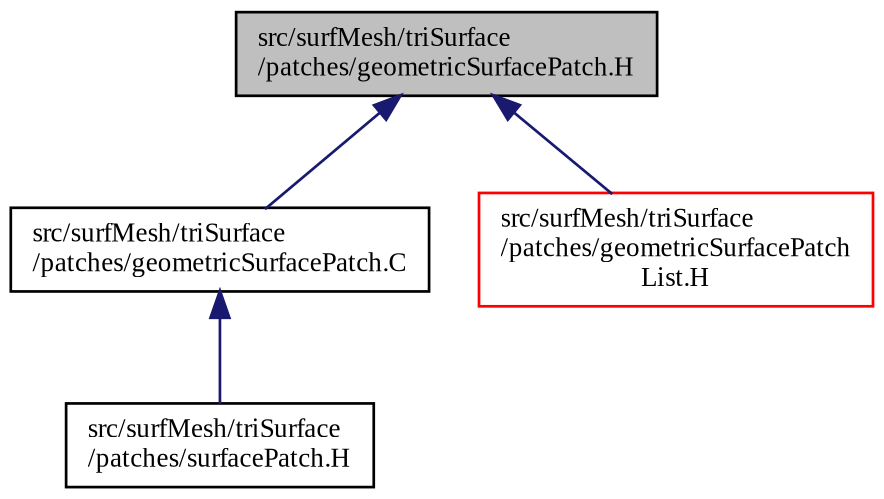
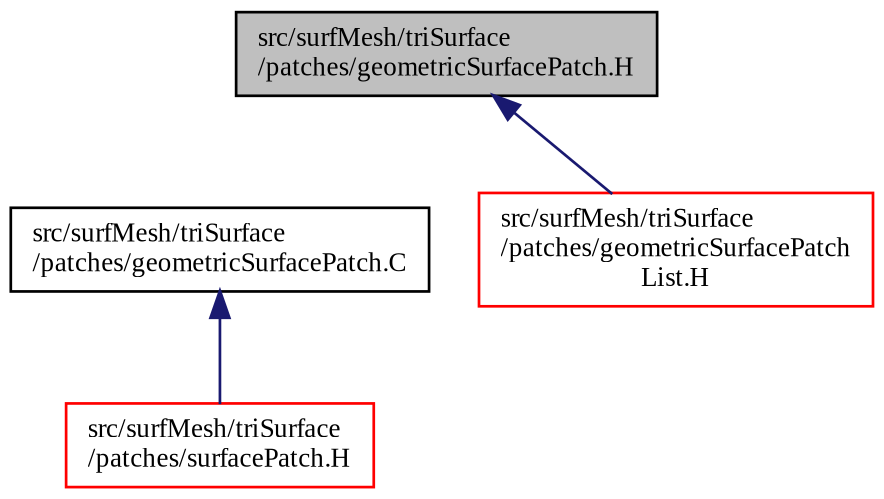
(322, 161) -> none
(220, 445) -> (220, 445)
